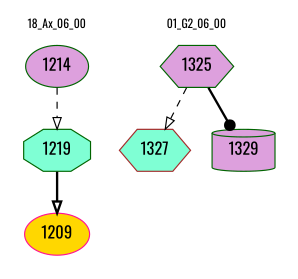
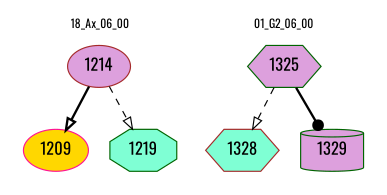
(57, 66) -> (99, 66)
(155, 150) -> (242, 150)
(57, 187) -> (80, 103)
